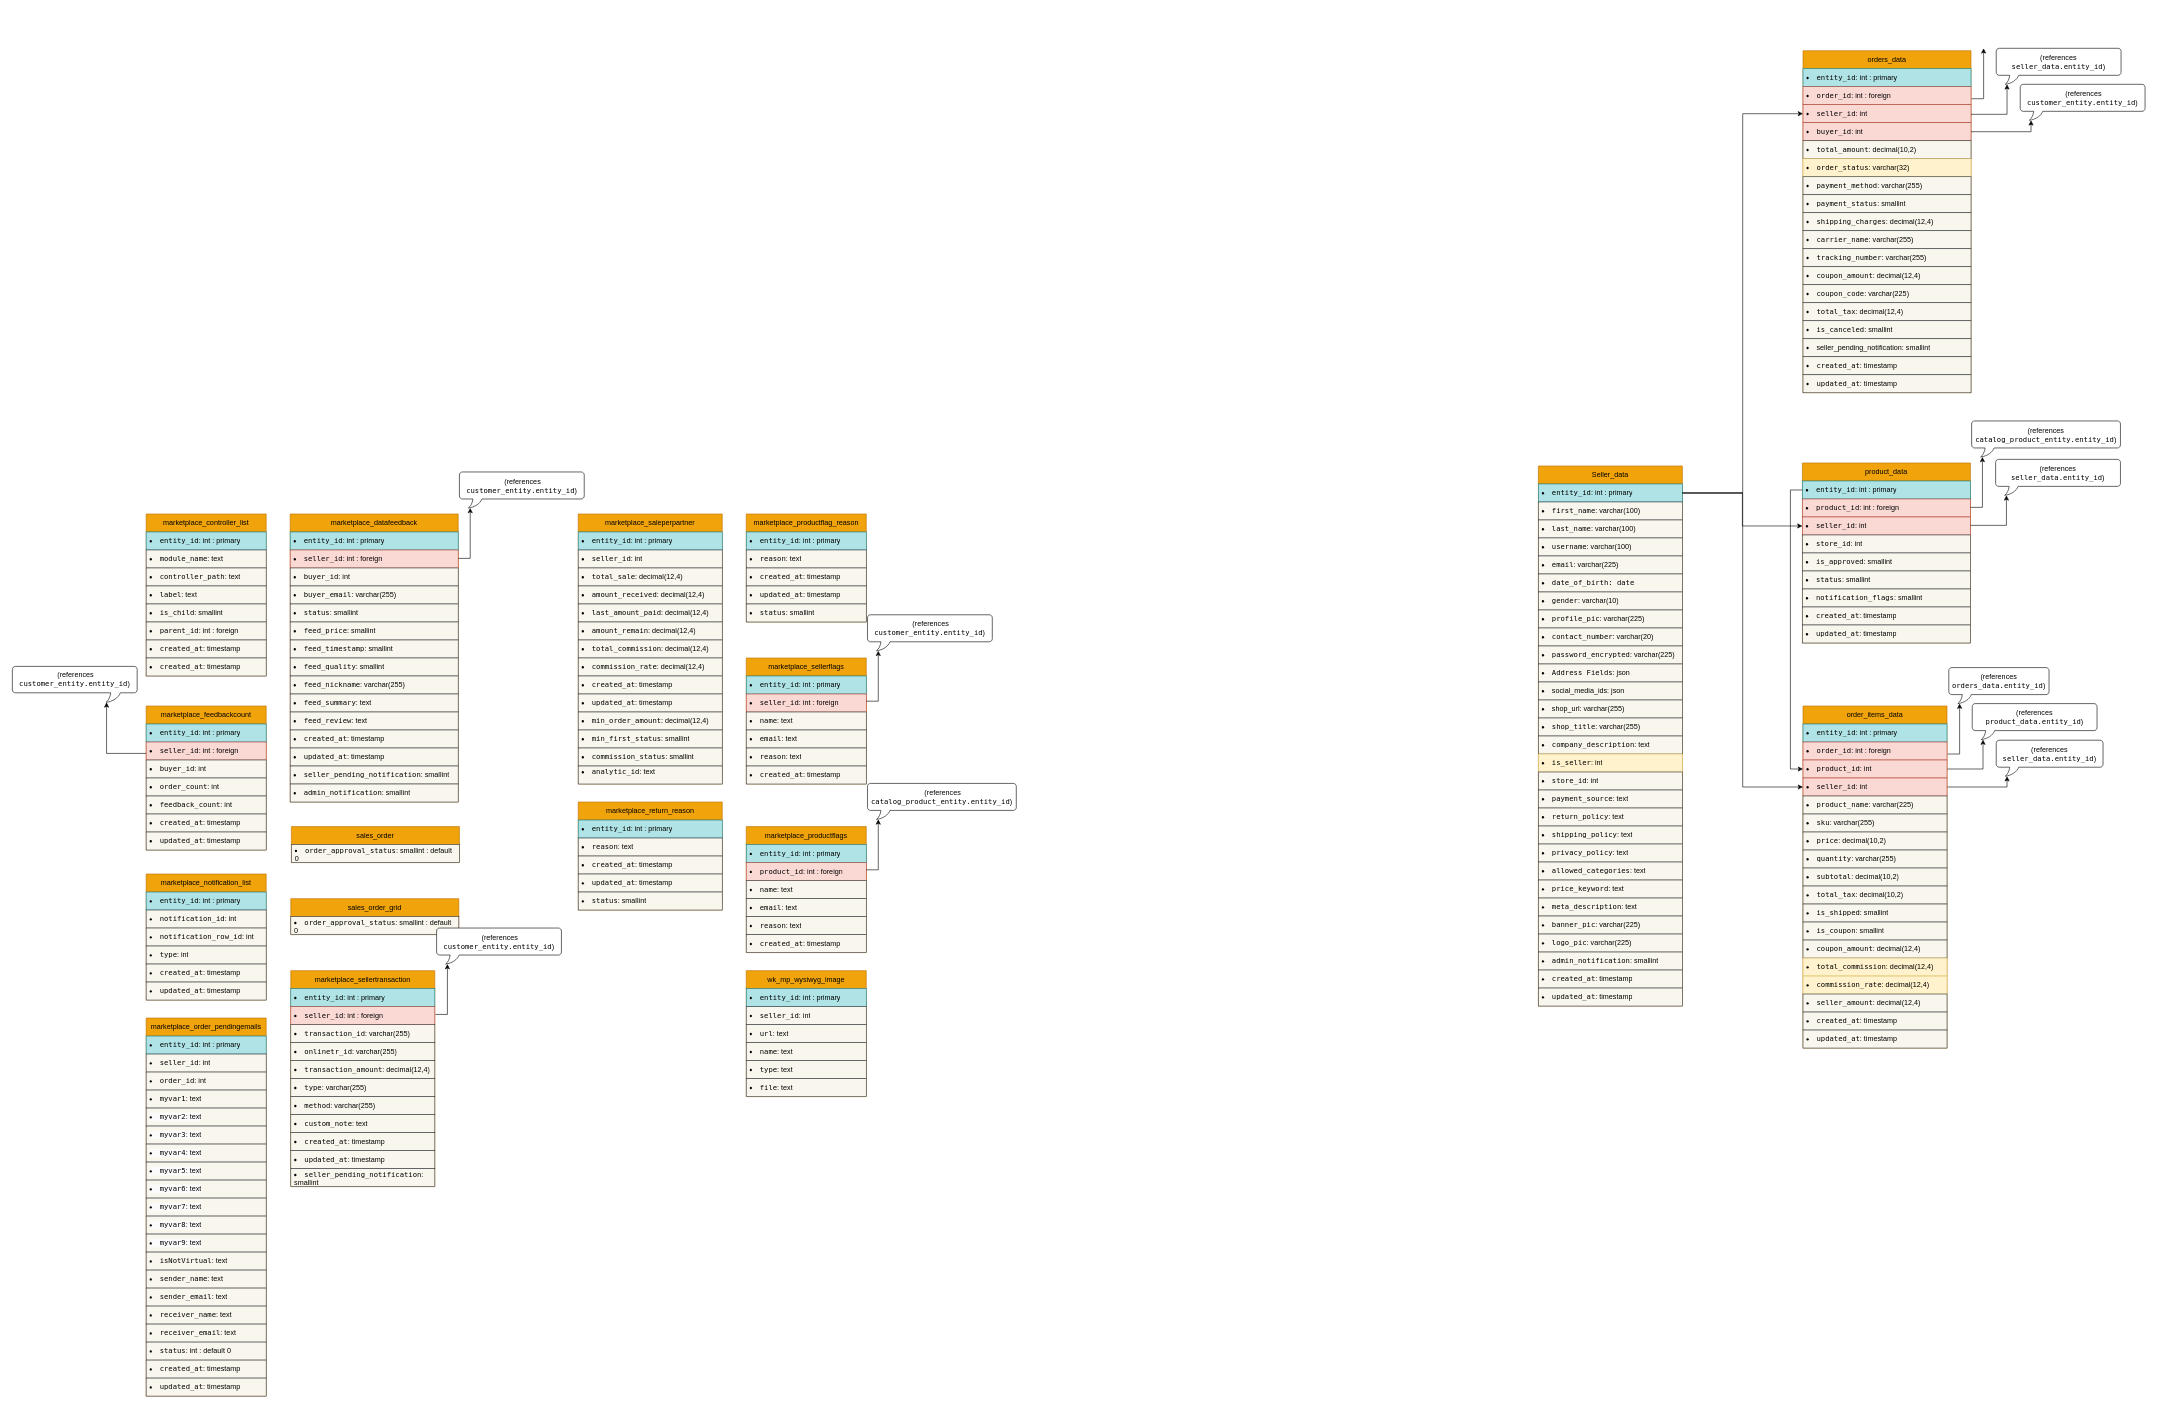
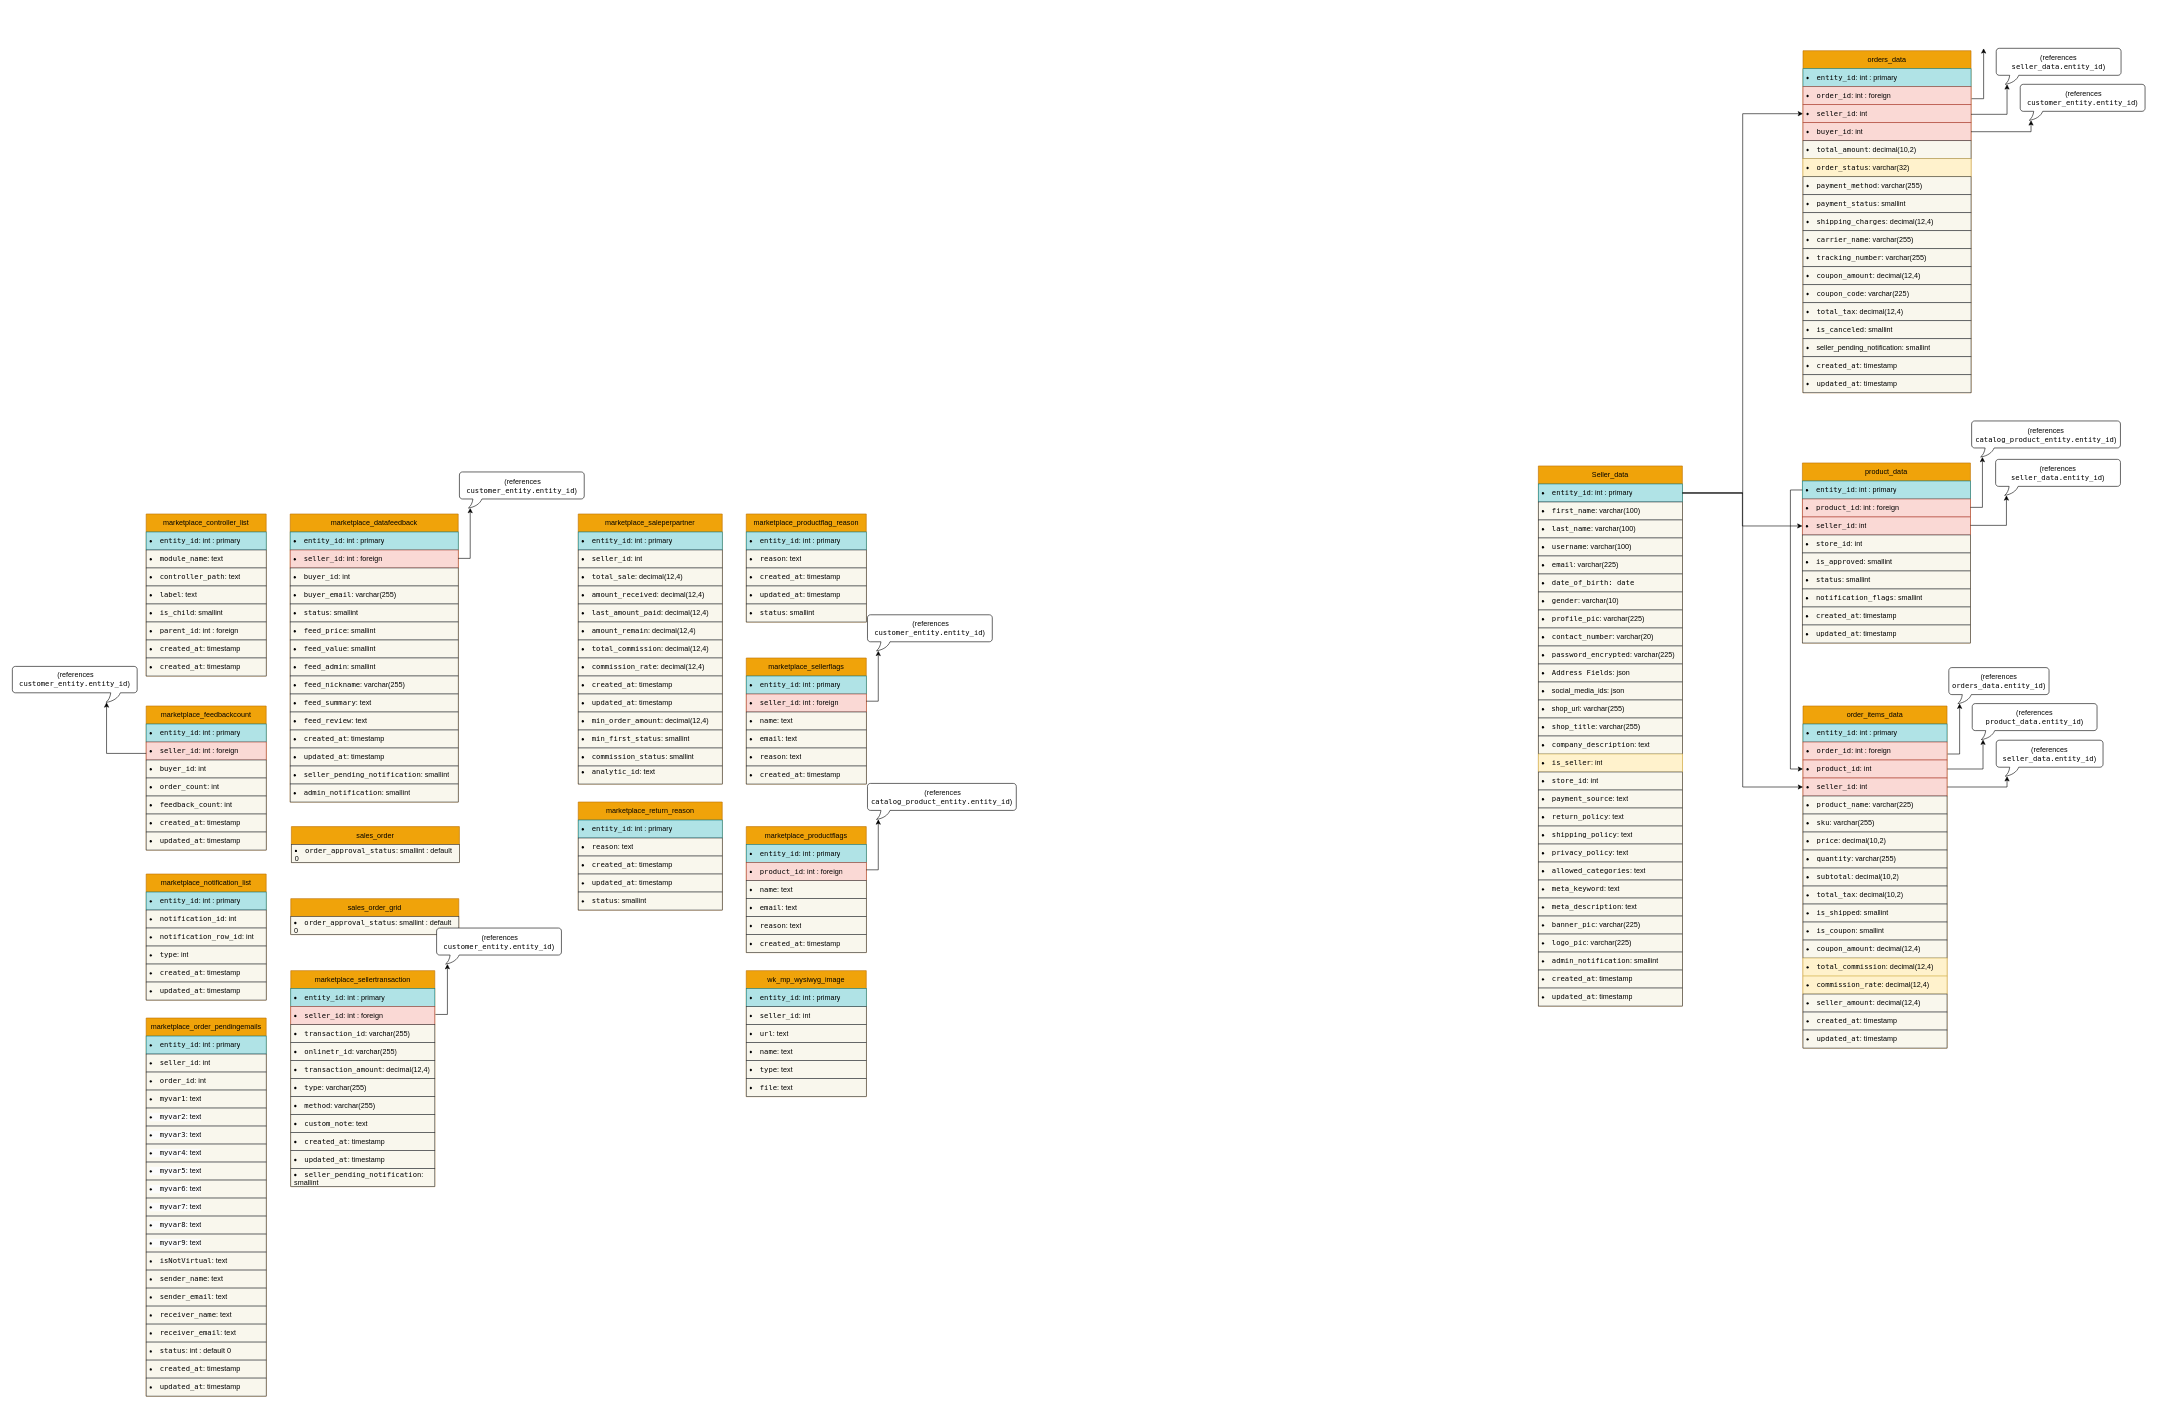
(336, 649) -> (328, 649)
(332, 667) -> (328, 667)
(1577, 889) -> (1576, 889)
